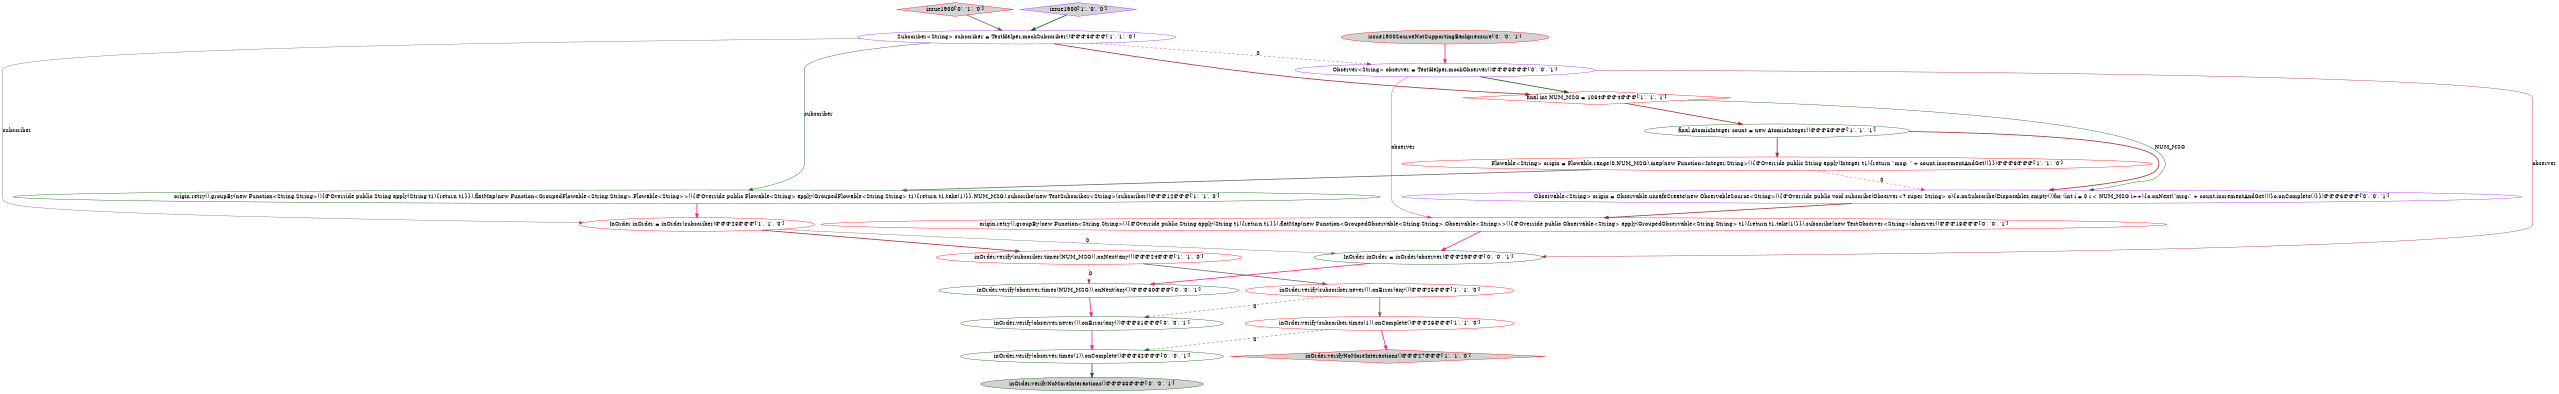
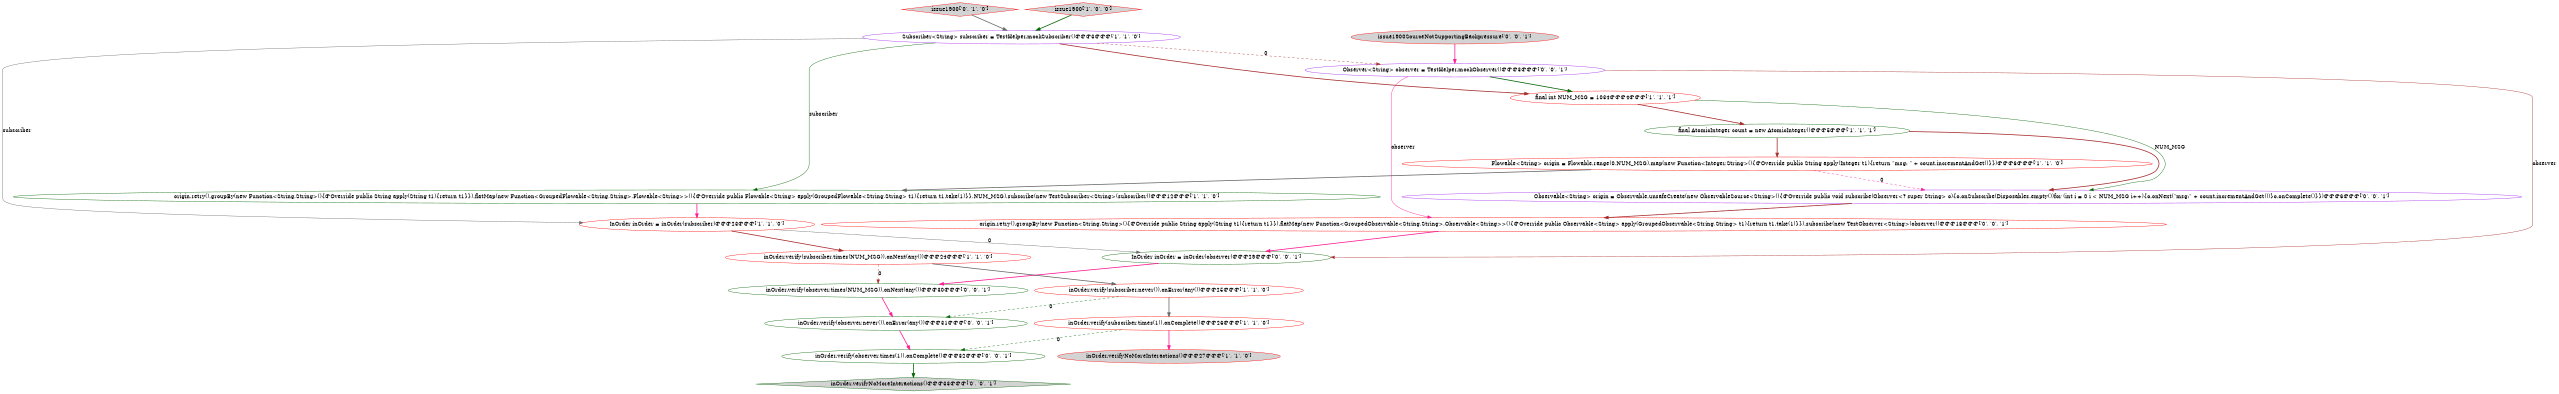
(1078, 9) -> (1083, 9)
(1597, 98) -> (1605, 98)
(1388, 356) -> (1169, 356)
(1092, 384) -> (913, 384)
